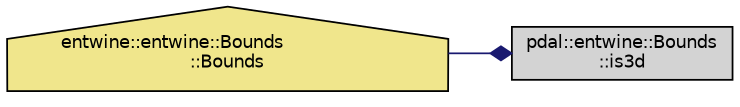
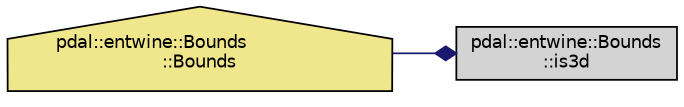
(228, 53) -> (200, 53)
